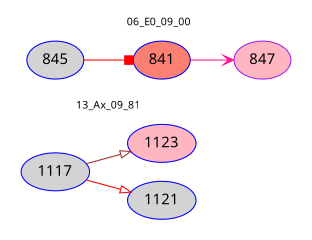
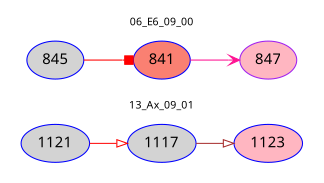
(159, 23) -> (162, 23)
(109, 106) -> (162, 106)
(103, 185) -> (103, 143)
